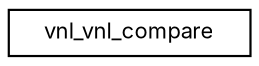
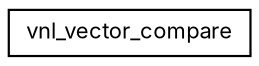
(130, 33) -> (130, 33)
